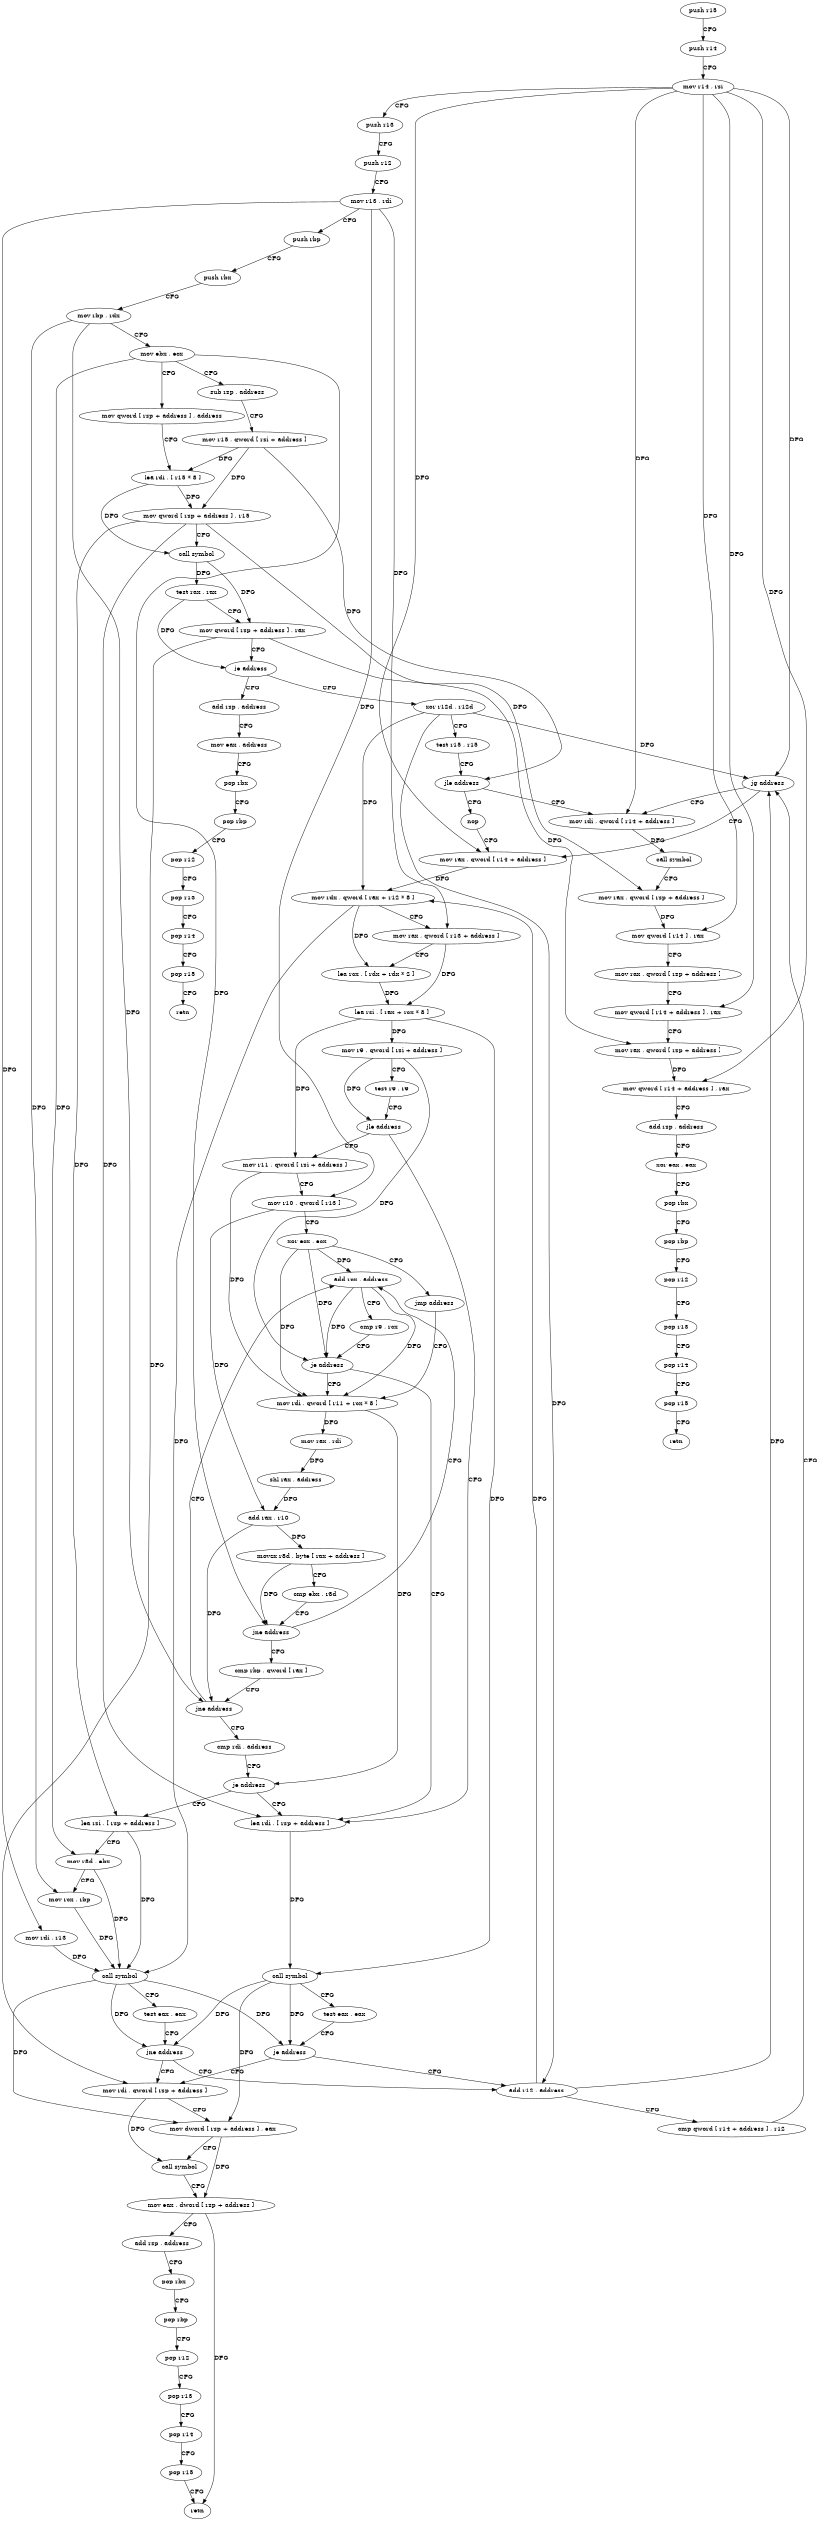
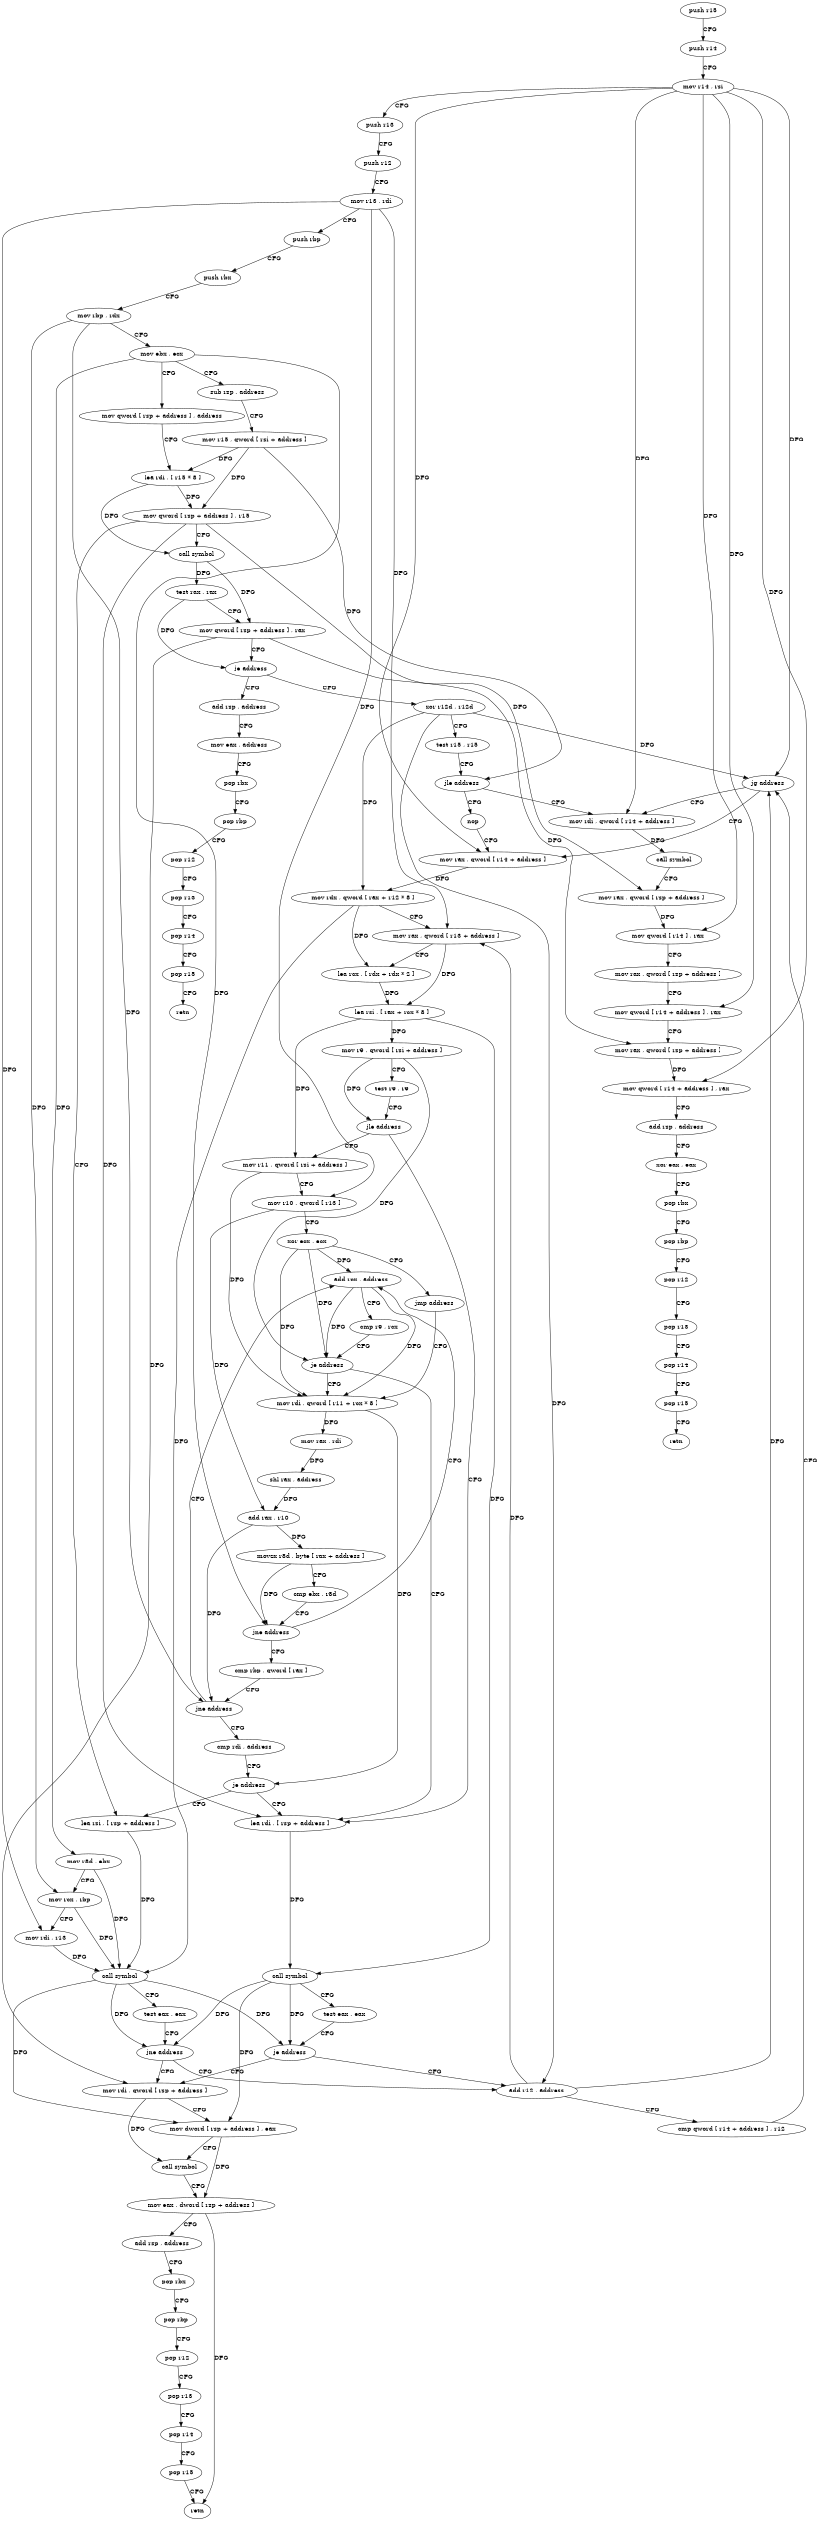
(82, 1165) -> (82, 1165)
(532, 1455) -> (510, 1510)
(106, 1841) -> none
none -> (59, 1917)
